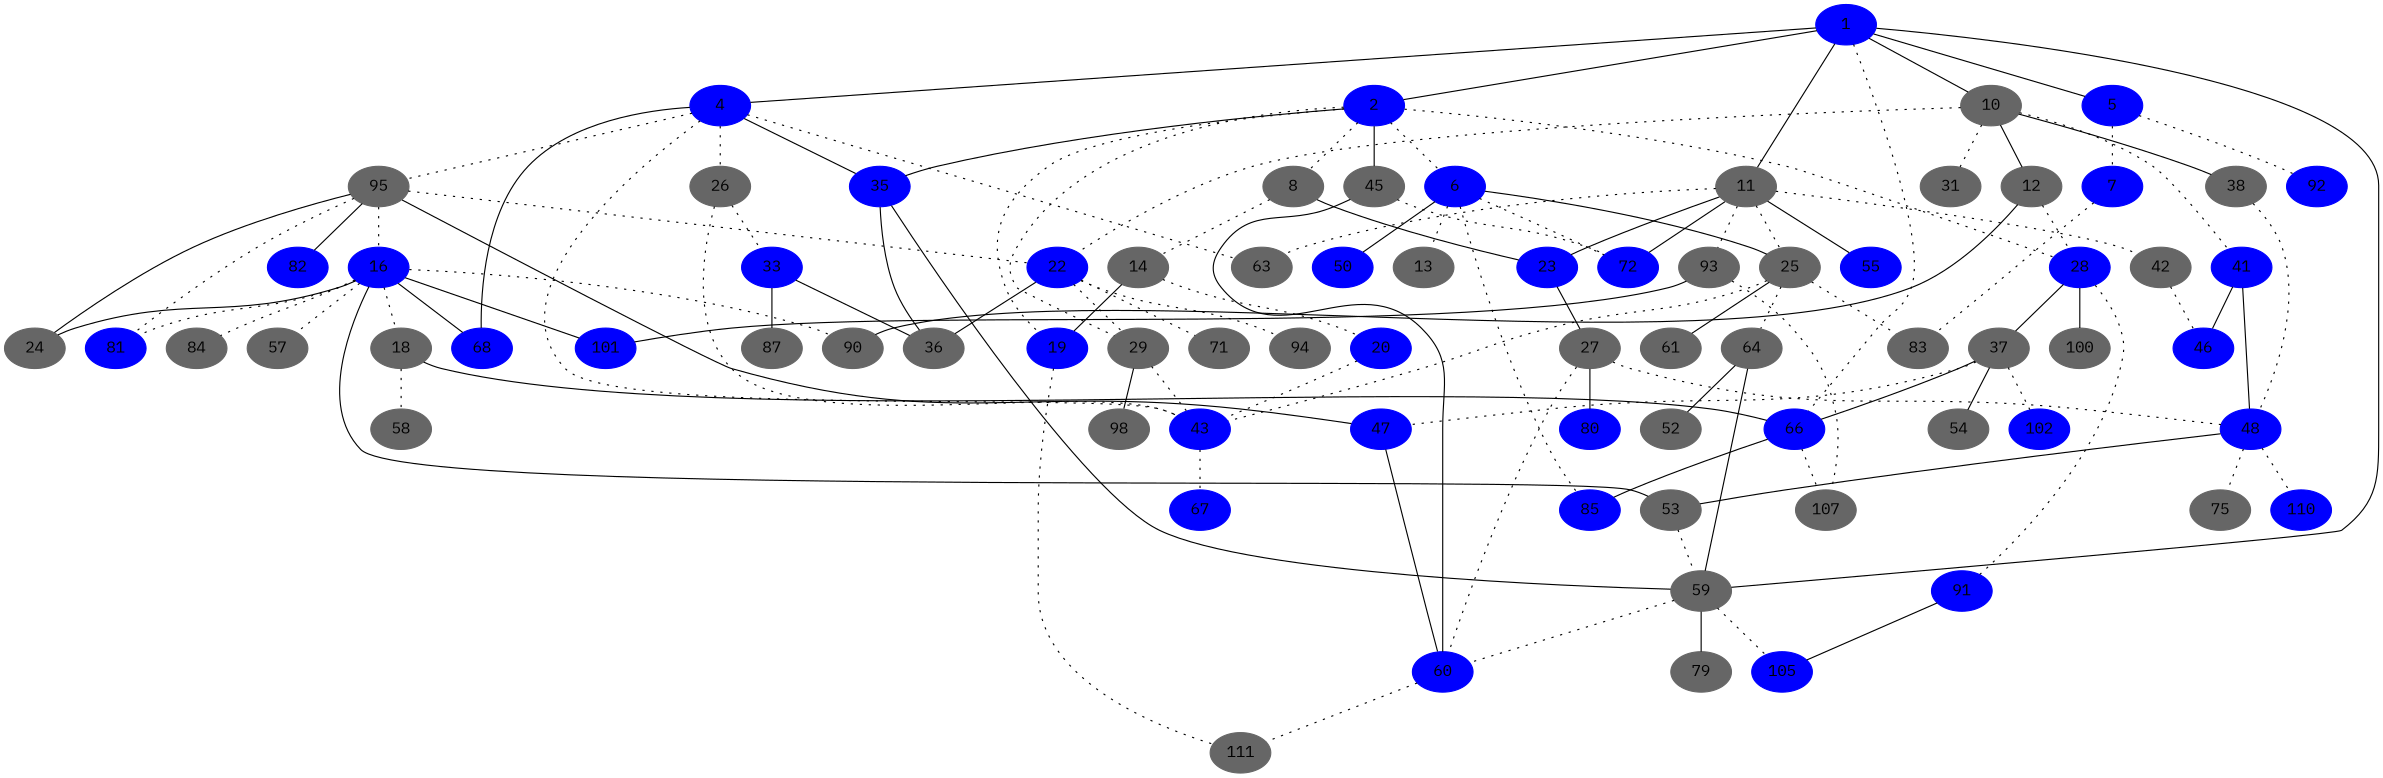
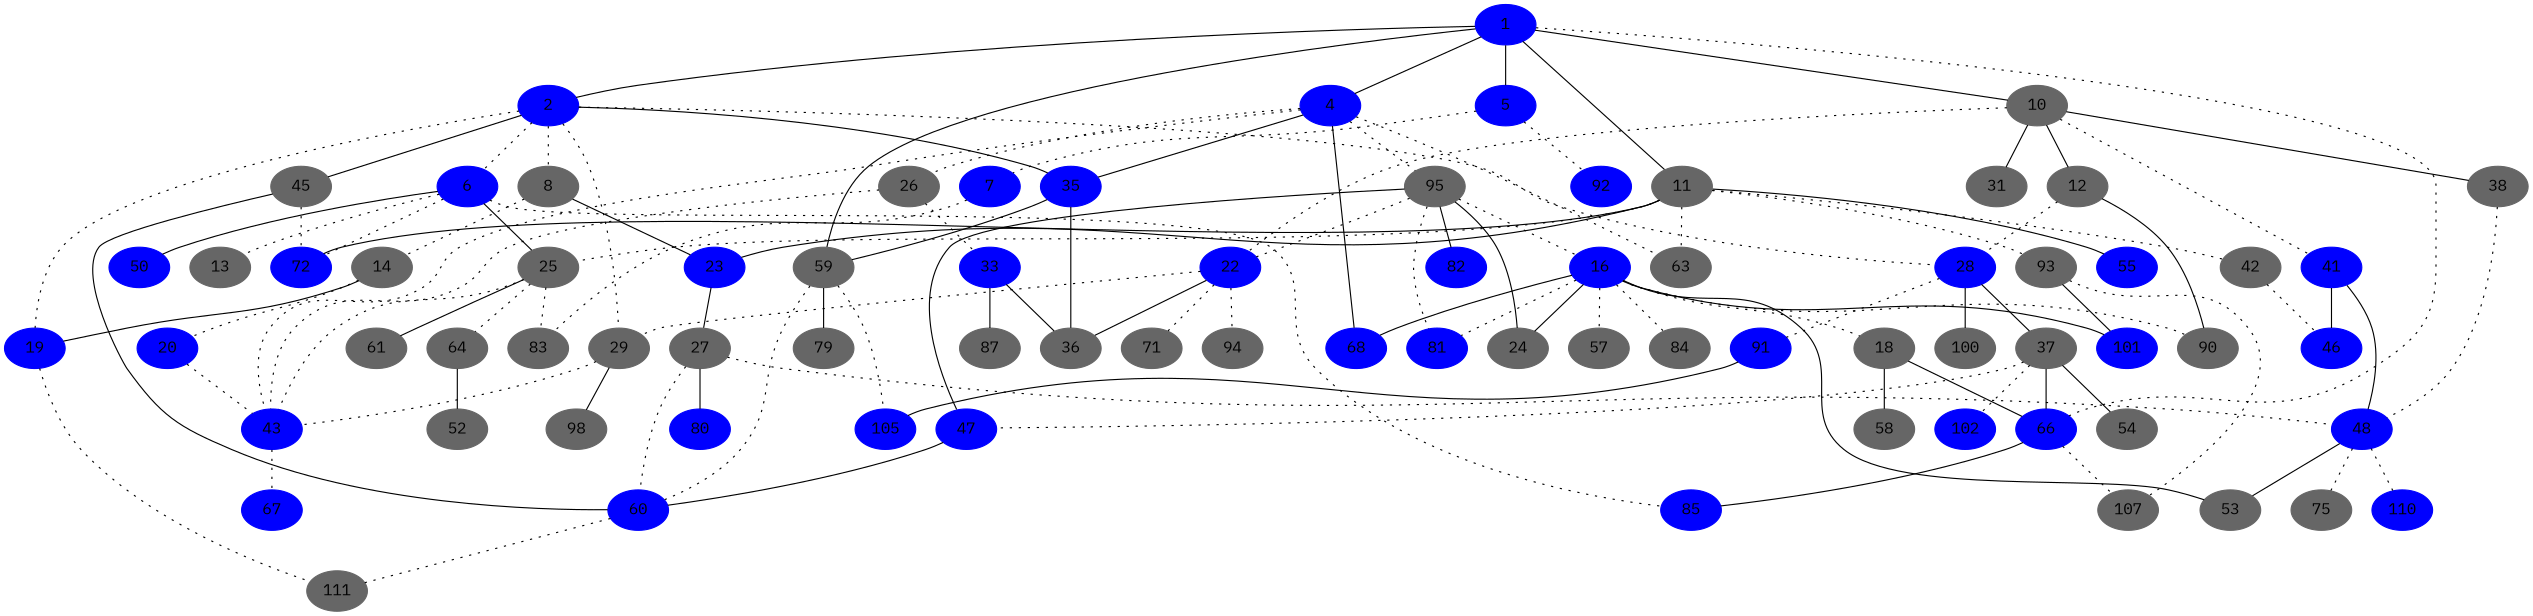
(1971, 146) -> (2017, 146)
(401, 389) -> (1884, 381)
(1726, 470) -> none
(1686, 550) -> none
